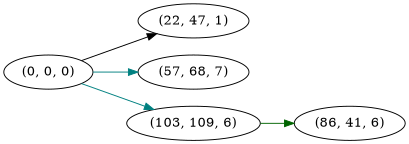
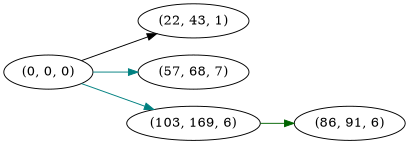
(194, 21) -> (194, 21)
(194, 123) -> (194, 123)
(350, 123) -> (350, 123)
